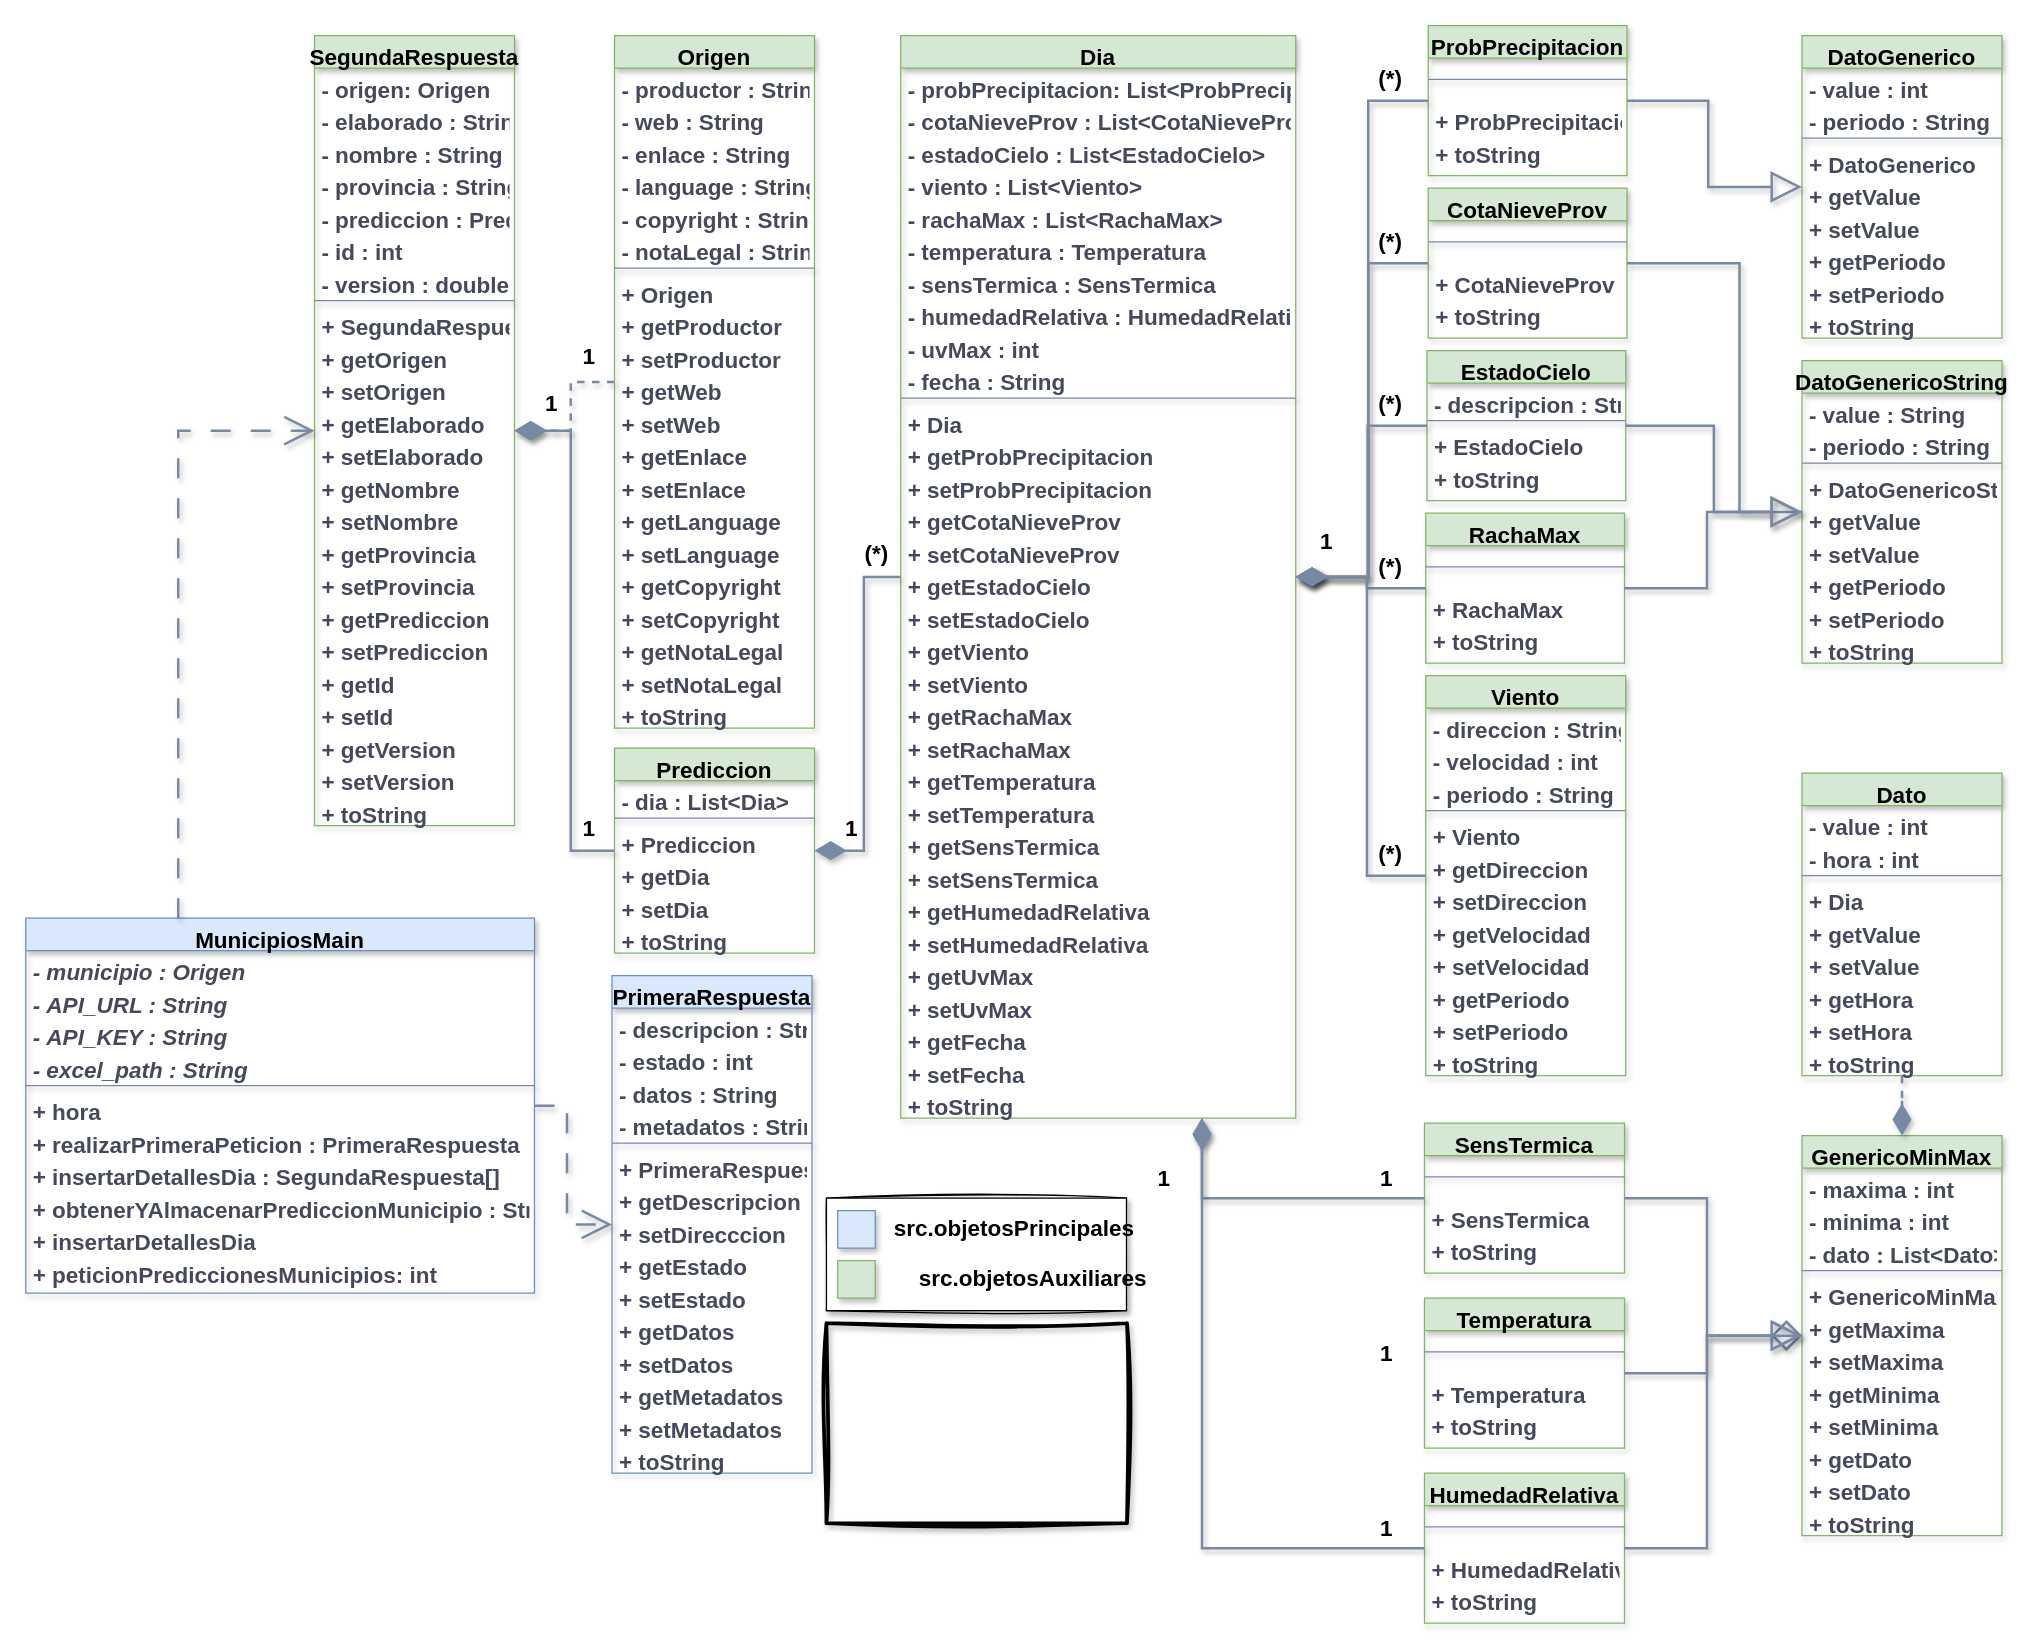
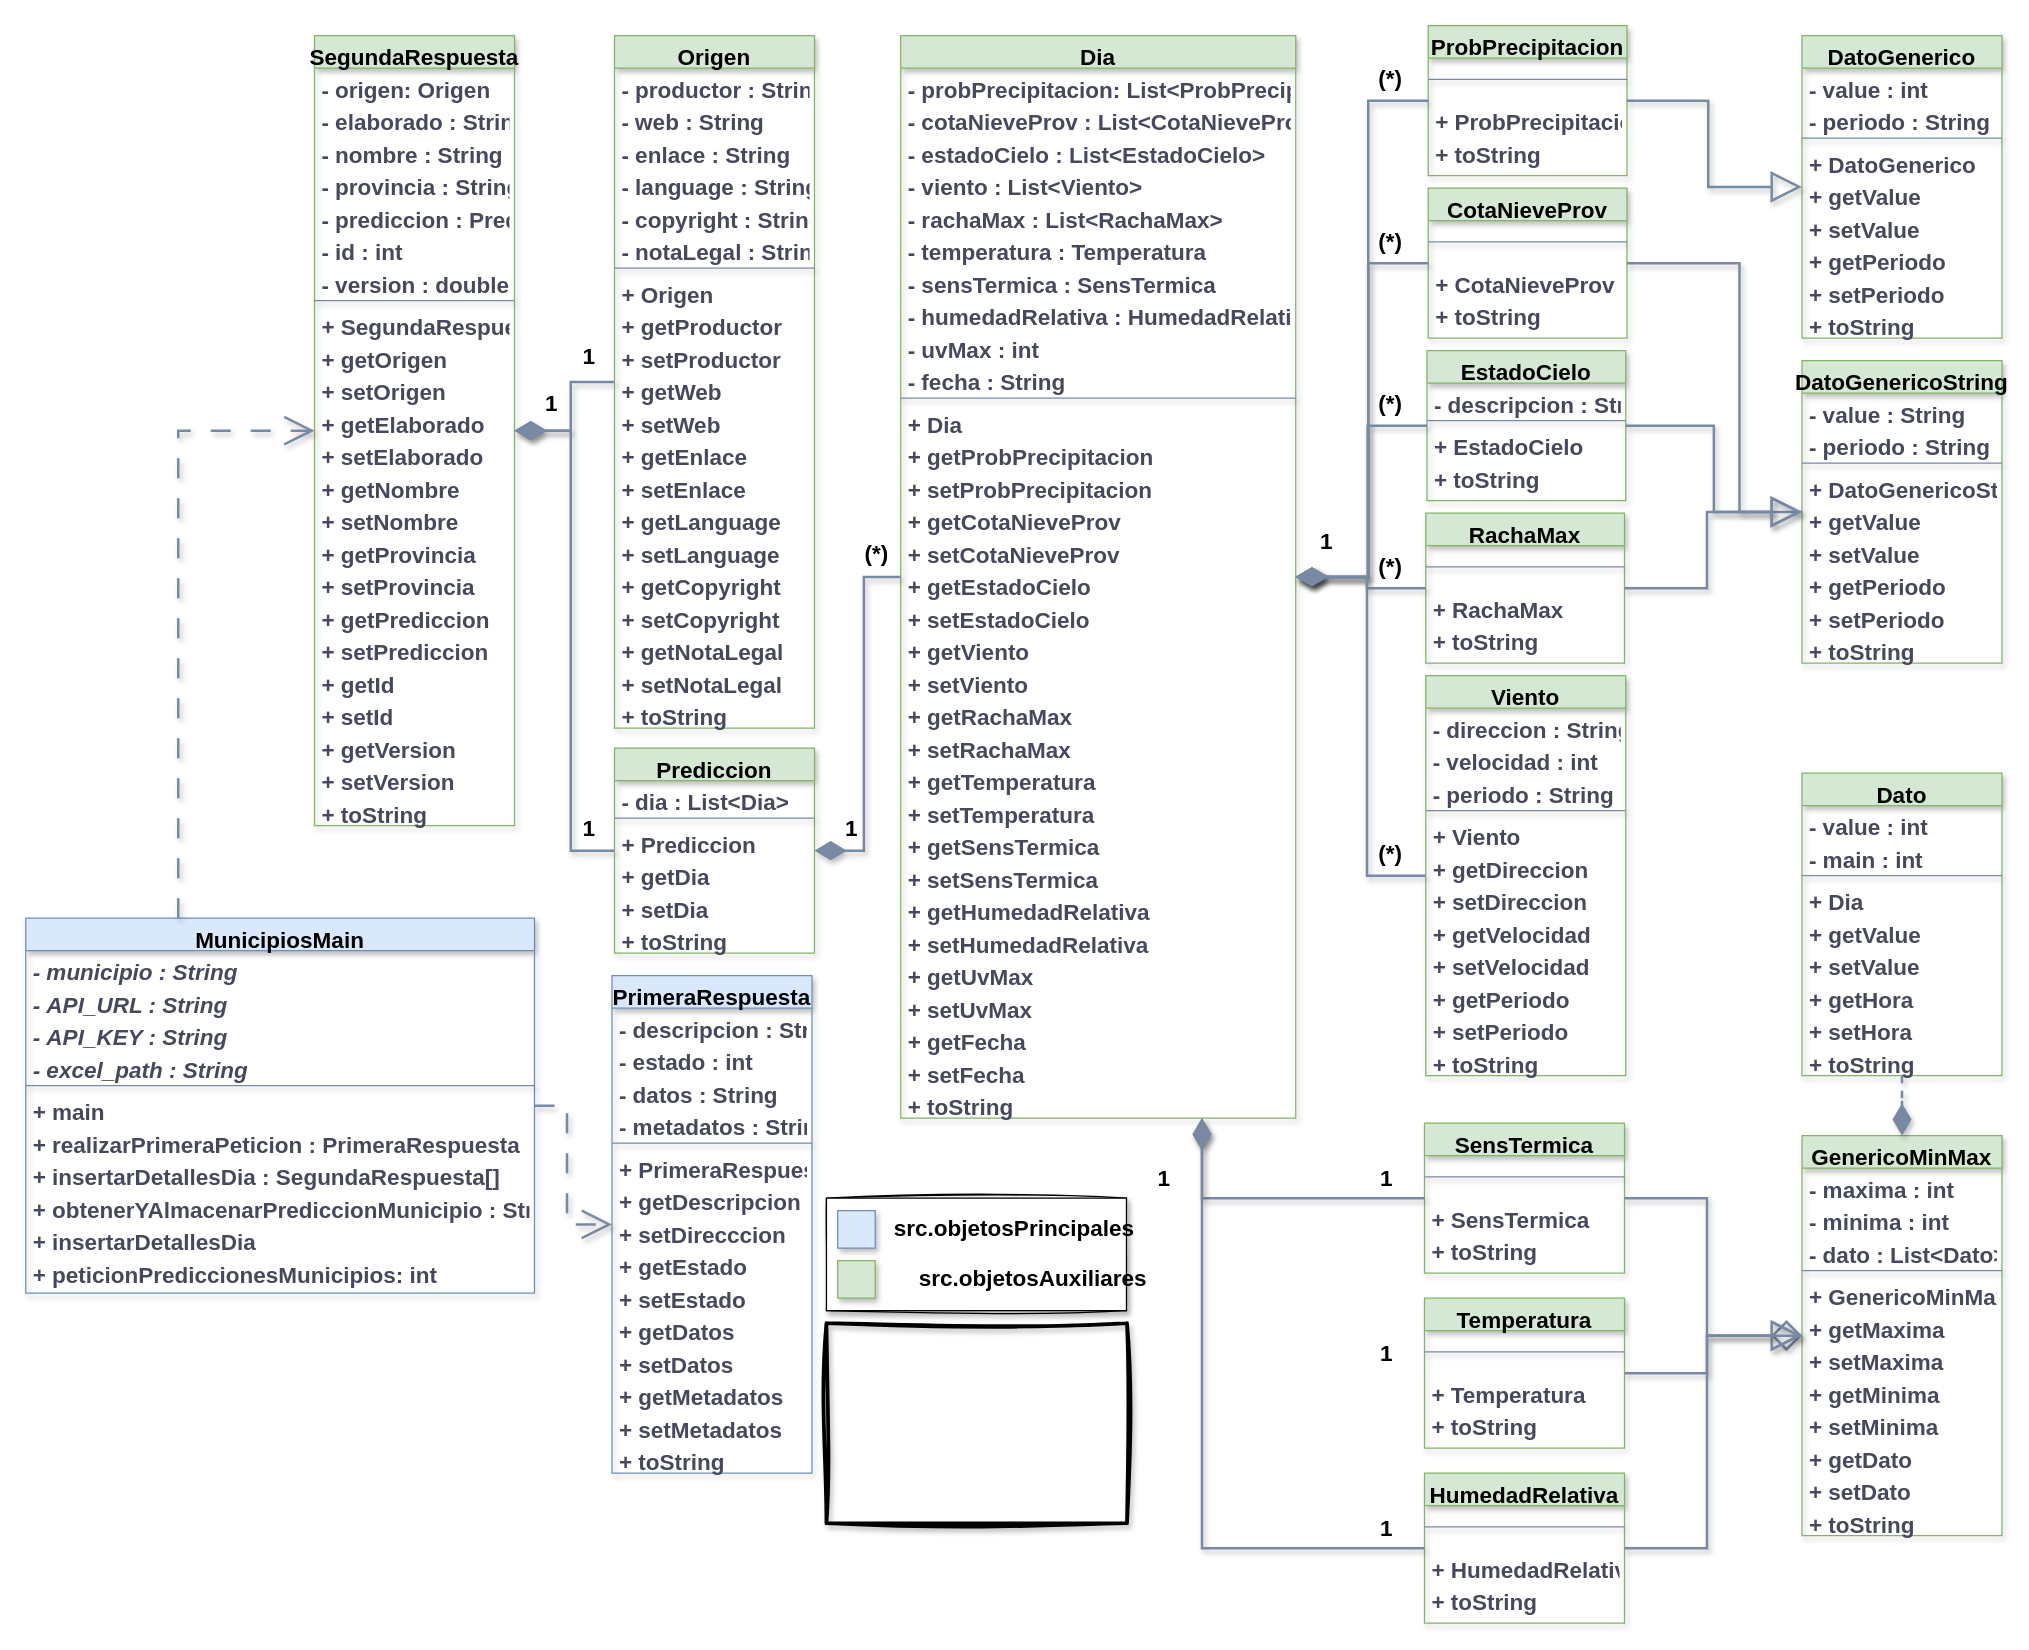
(571, 384) -> (571, 384)
(1870, 860) -> (1867, 860)
(135, 973) -> (135, 973)
(67, 1113) -> (64, 1113)
